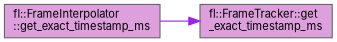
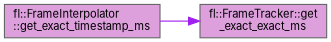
(266, 21) -> (263, 21)
